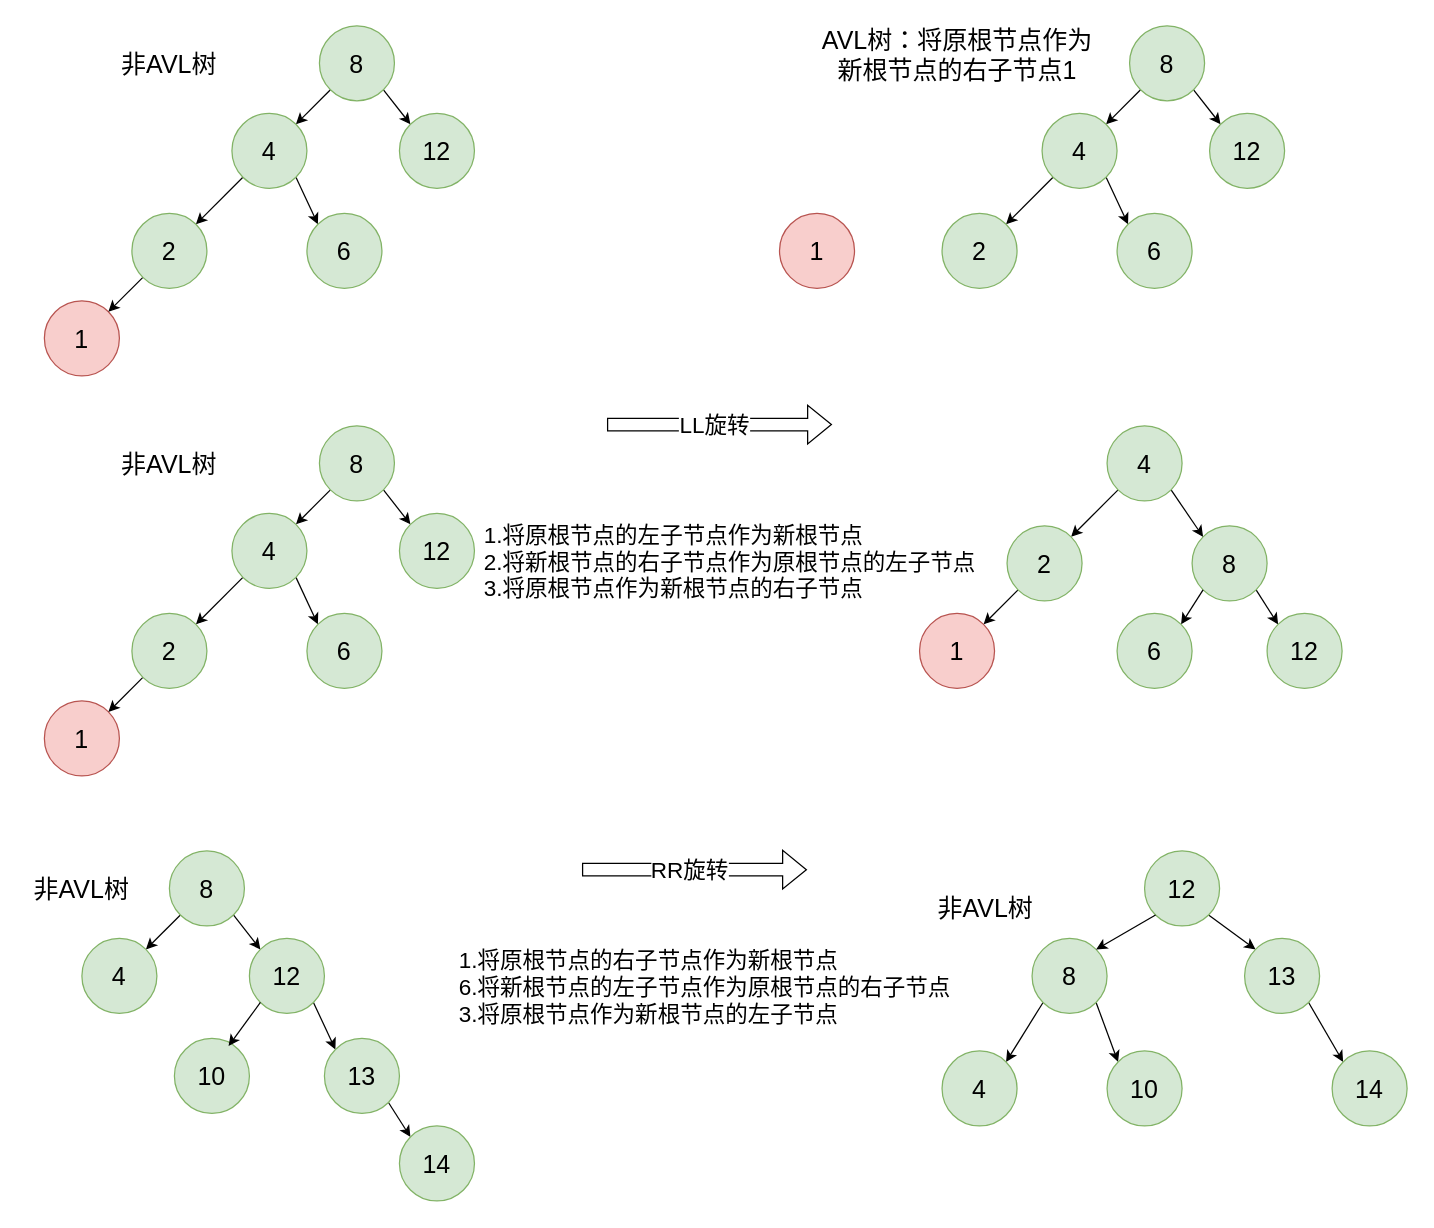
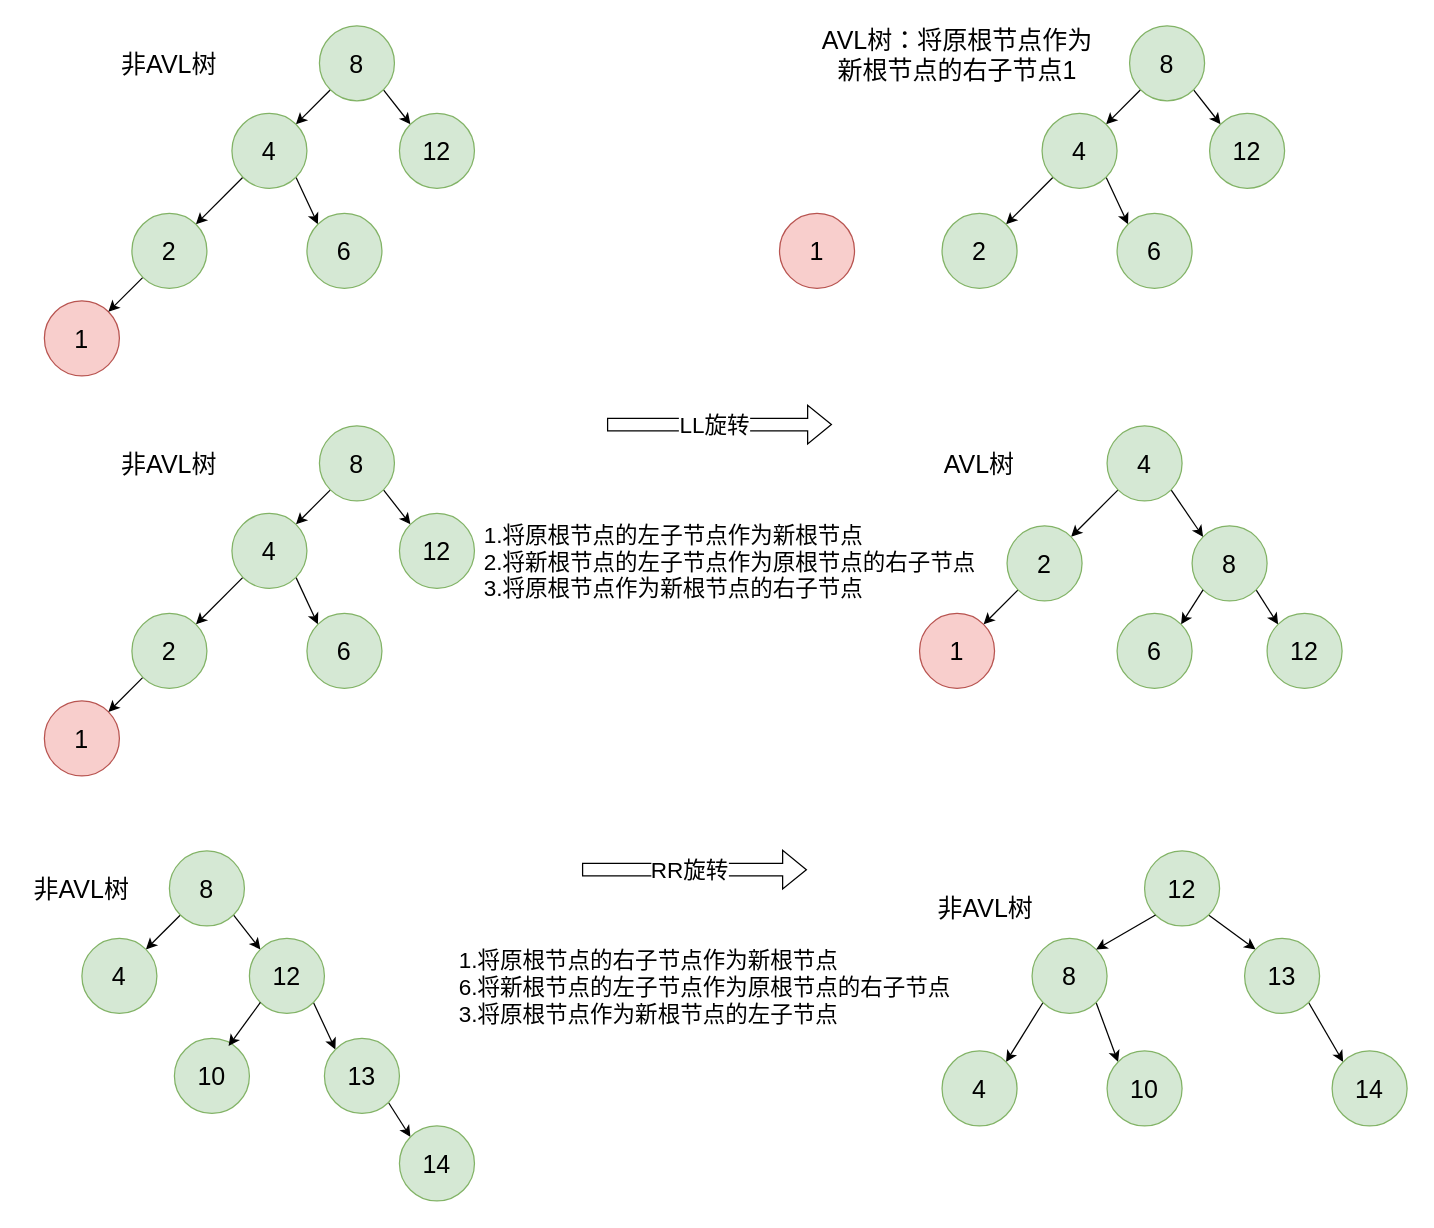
none -> (979, 463)
(730, 563) -> (730, 563)
